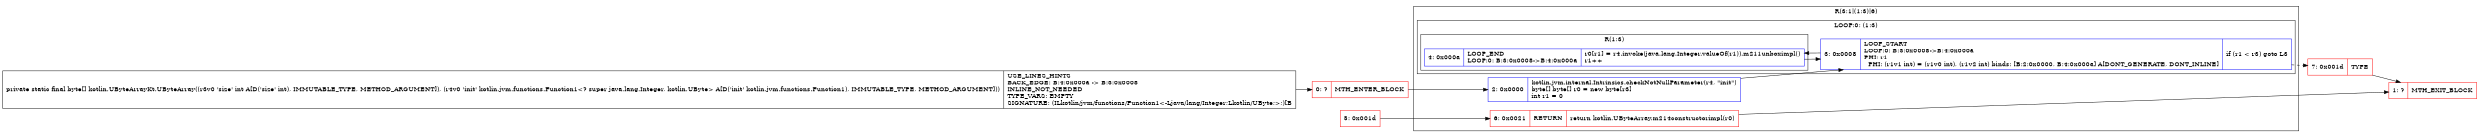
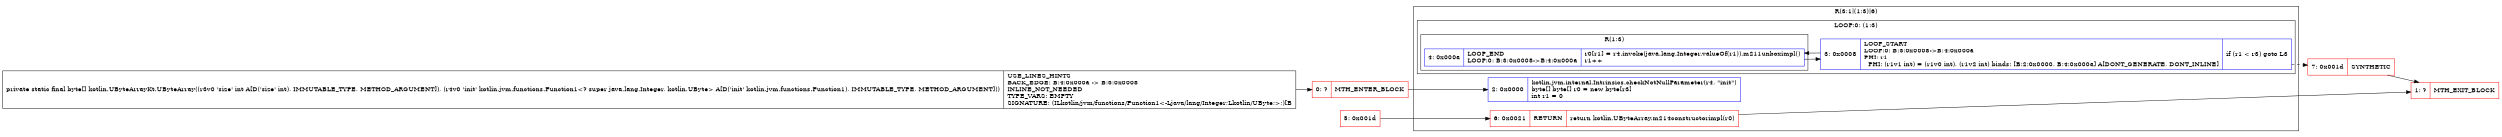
(2360, 67) -> (2371, 67)
(1790, 74) -> none
